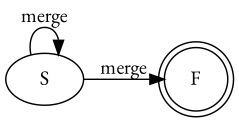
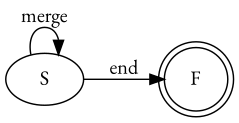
(124, 68) -> (124, 68)
